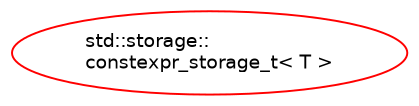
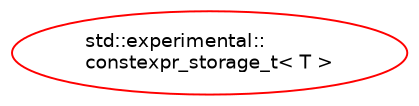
(210, 53) -> (210, 53)
